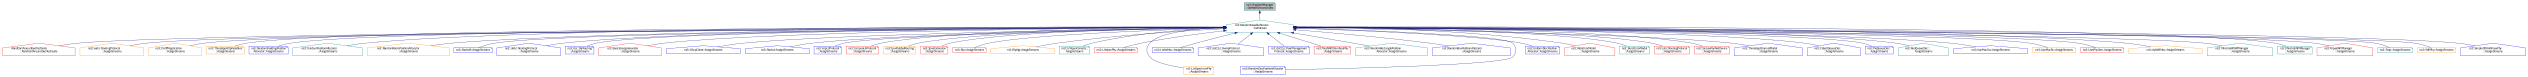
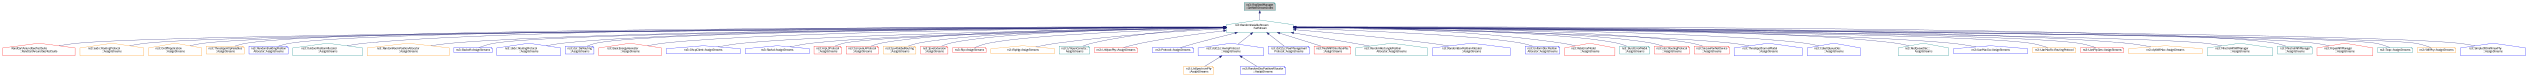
(1161, 37) -> (1212, 62)
(828, 50) -> (828, 50)
(1173, 50) -> (1173, 50)
(1879, 50) -> none
(2054, 50) -> (2054, 50)
(1514, 55) -> (1249, 62)
